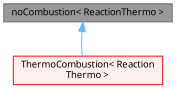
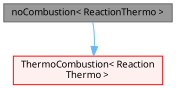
(82, 44) -> (94, 34)
